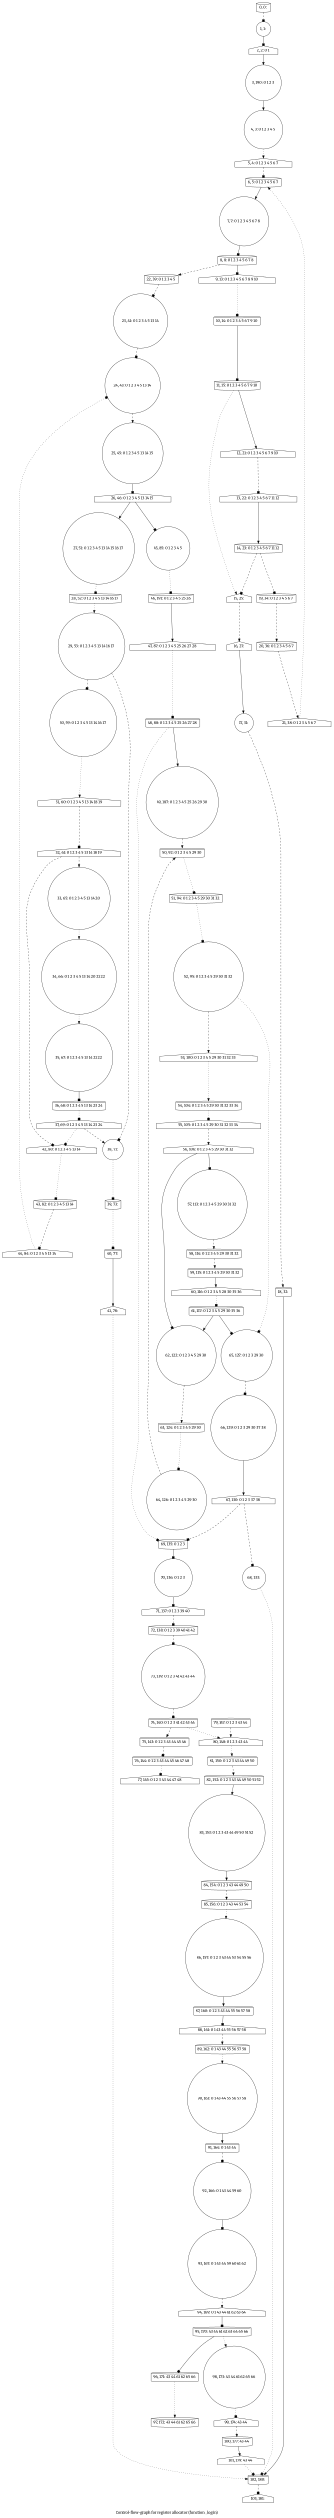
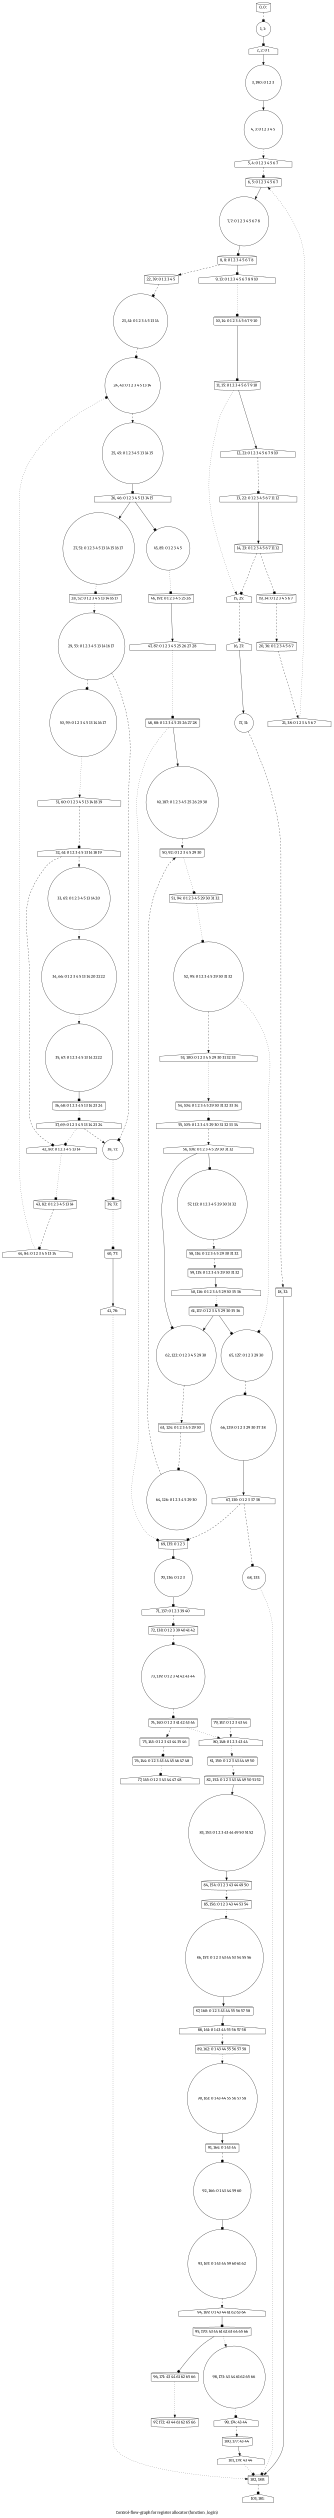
(216, 1292) -> (216, 1292)
(180, 1450) -> (180, 1450)
(164, 1742) -> (164, 1742)
